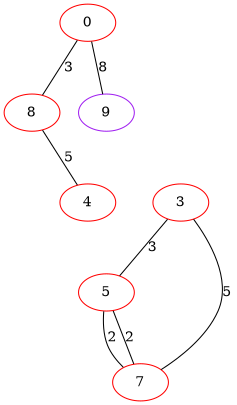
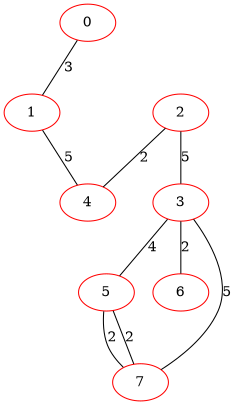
(32, 113) -> (32, 113)
(106, 113) -> none
none -> (181, 113)
(153, 247) -> (153, 247)
none -> (181, 292)
